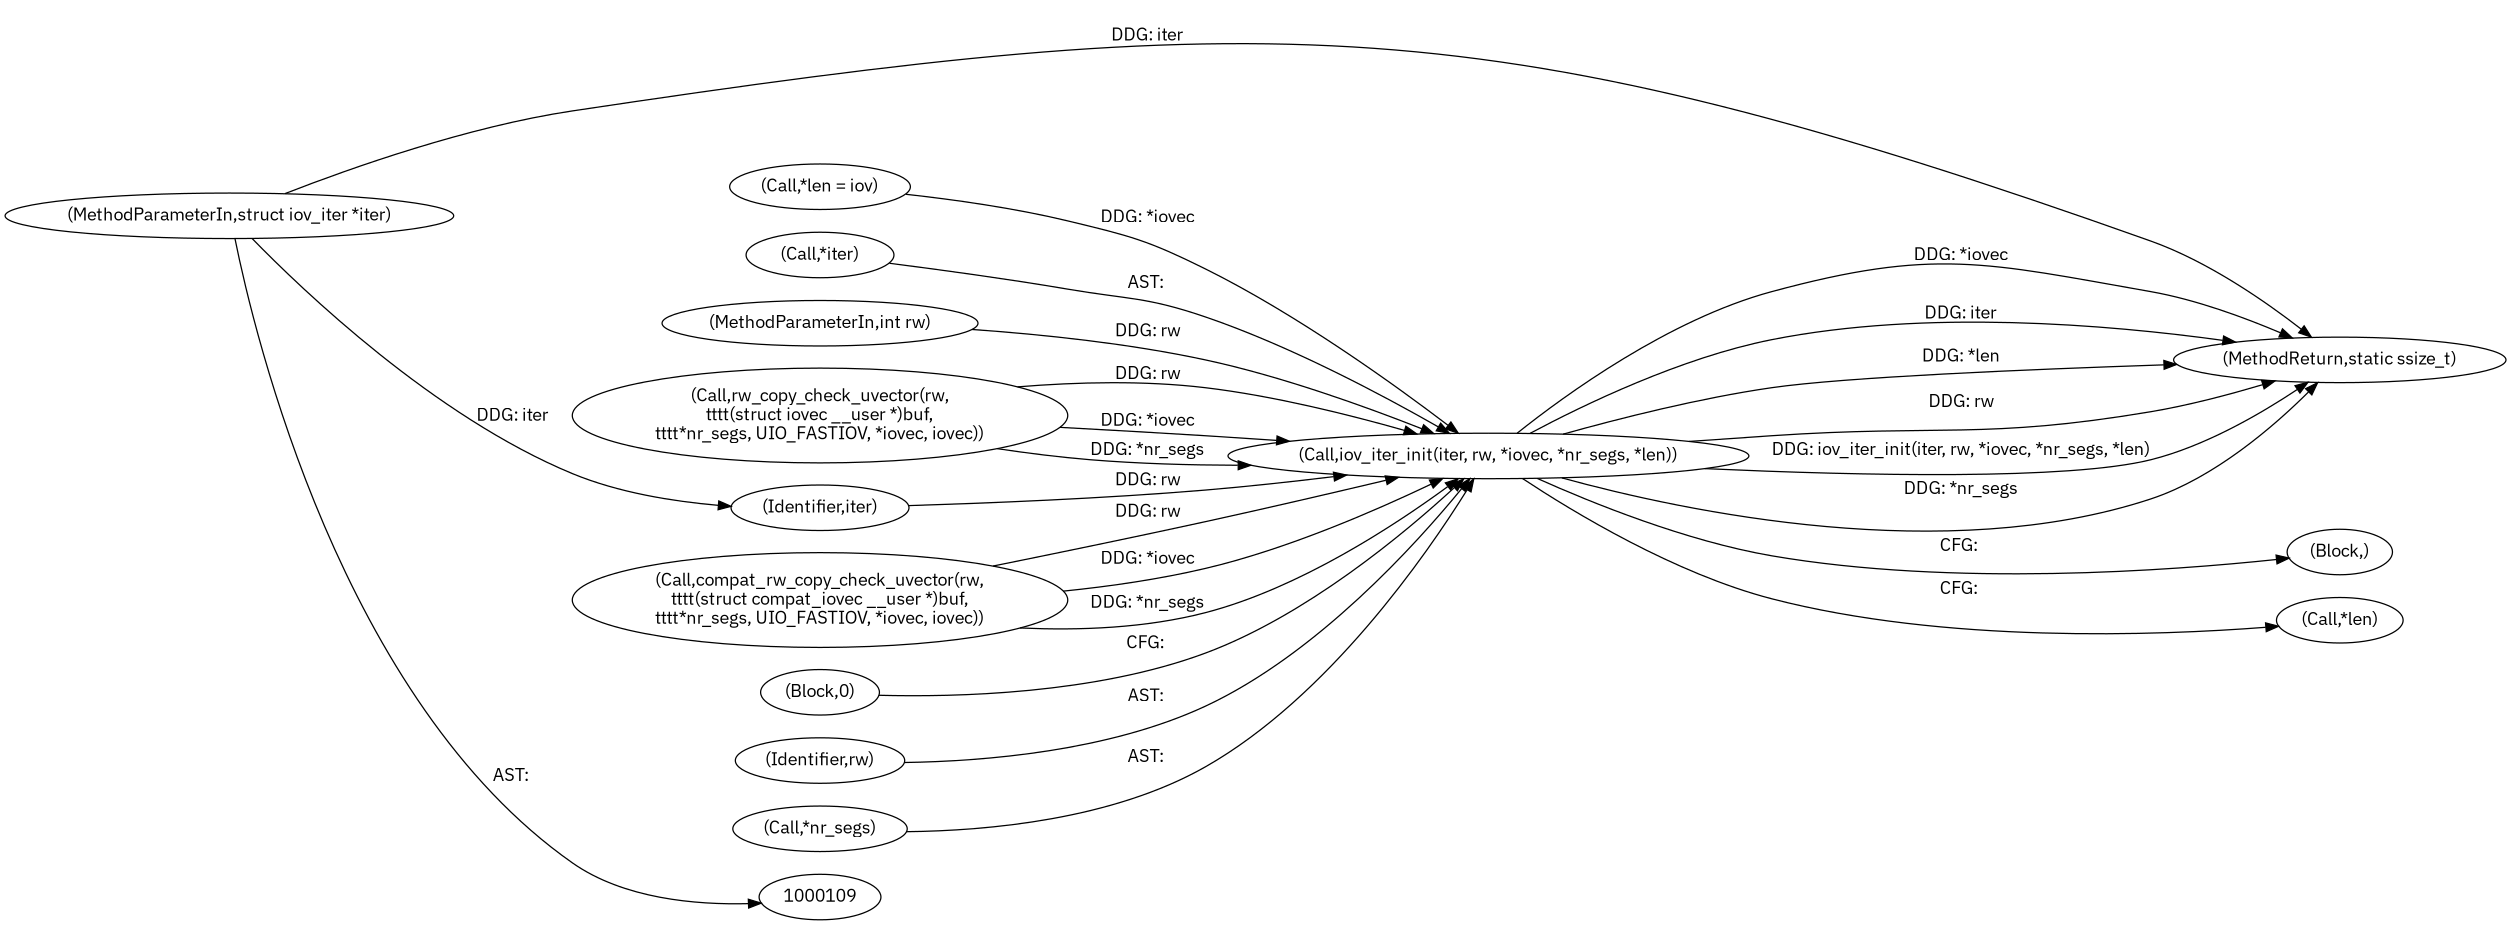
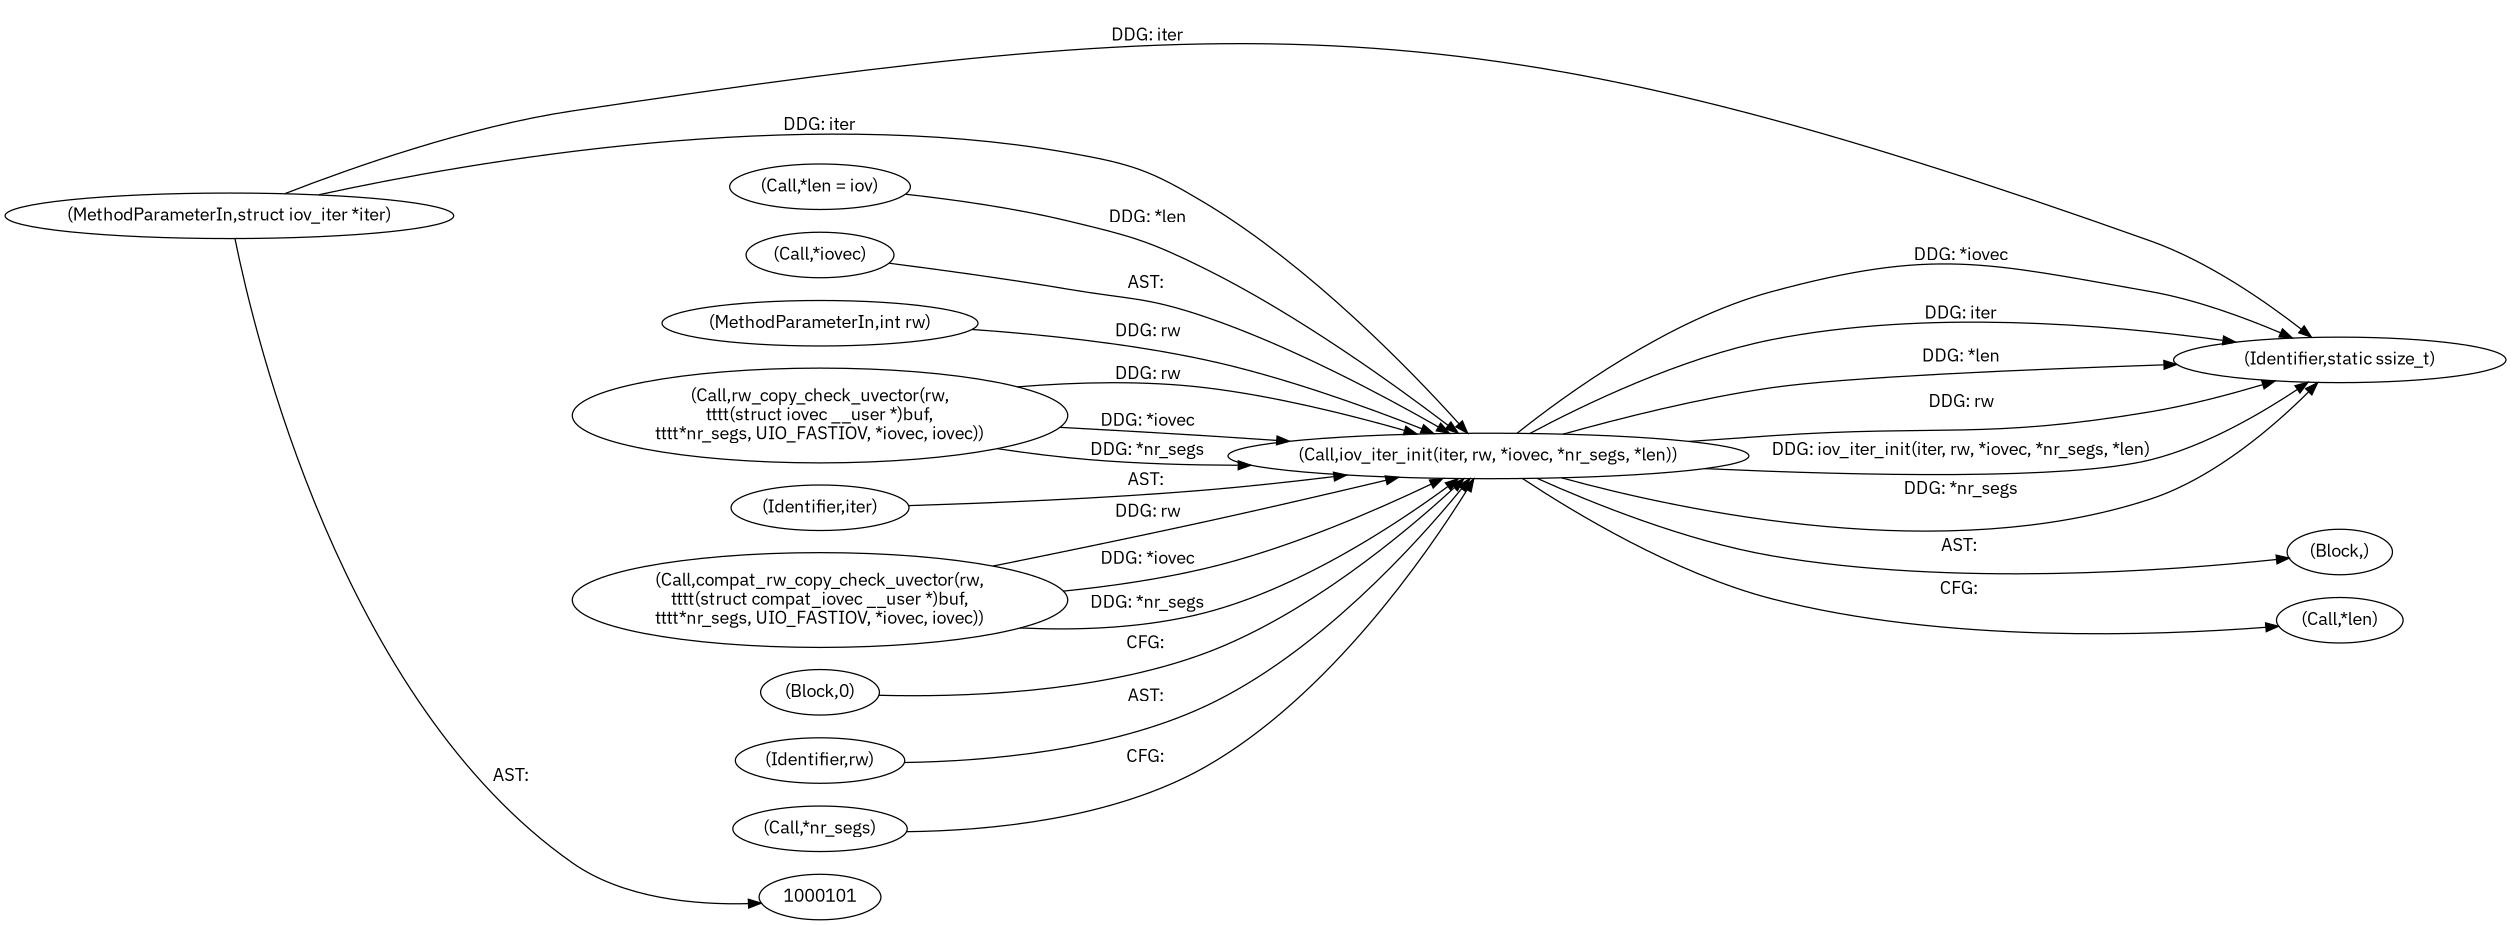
(1148, 218) -> (1148, 218)
(820, 255) -> (820, 255)
(2340, 360) -> (2340, 360)
(463, 414) -> (934, 138)
(1148, 481) -> (1148, 481)
(1961, 546) -> (1961, 546)
(1148, 757) -> (1148, 757)
(820, 897) -> (820, 897)
